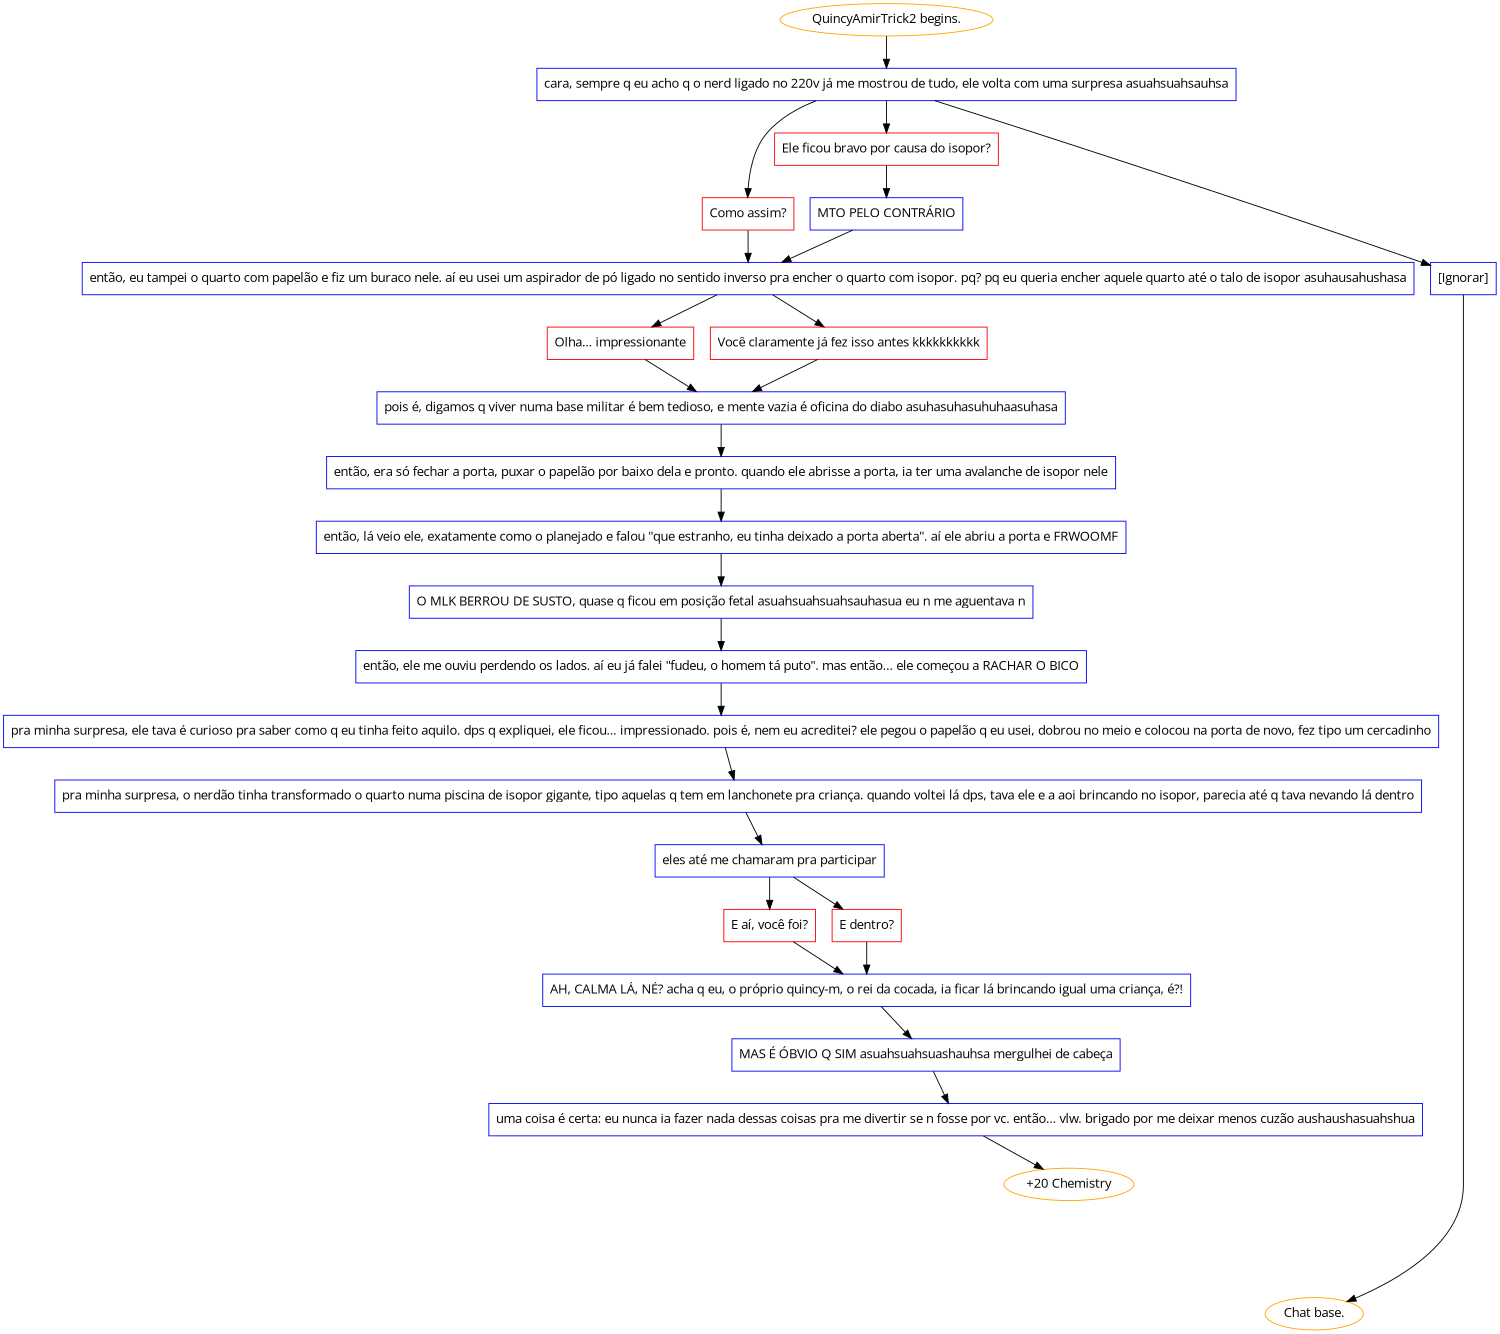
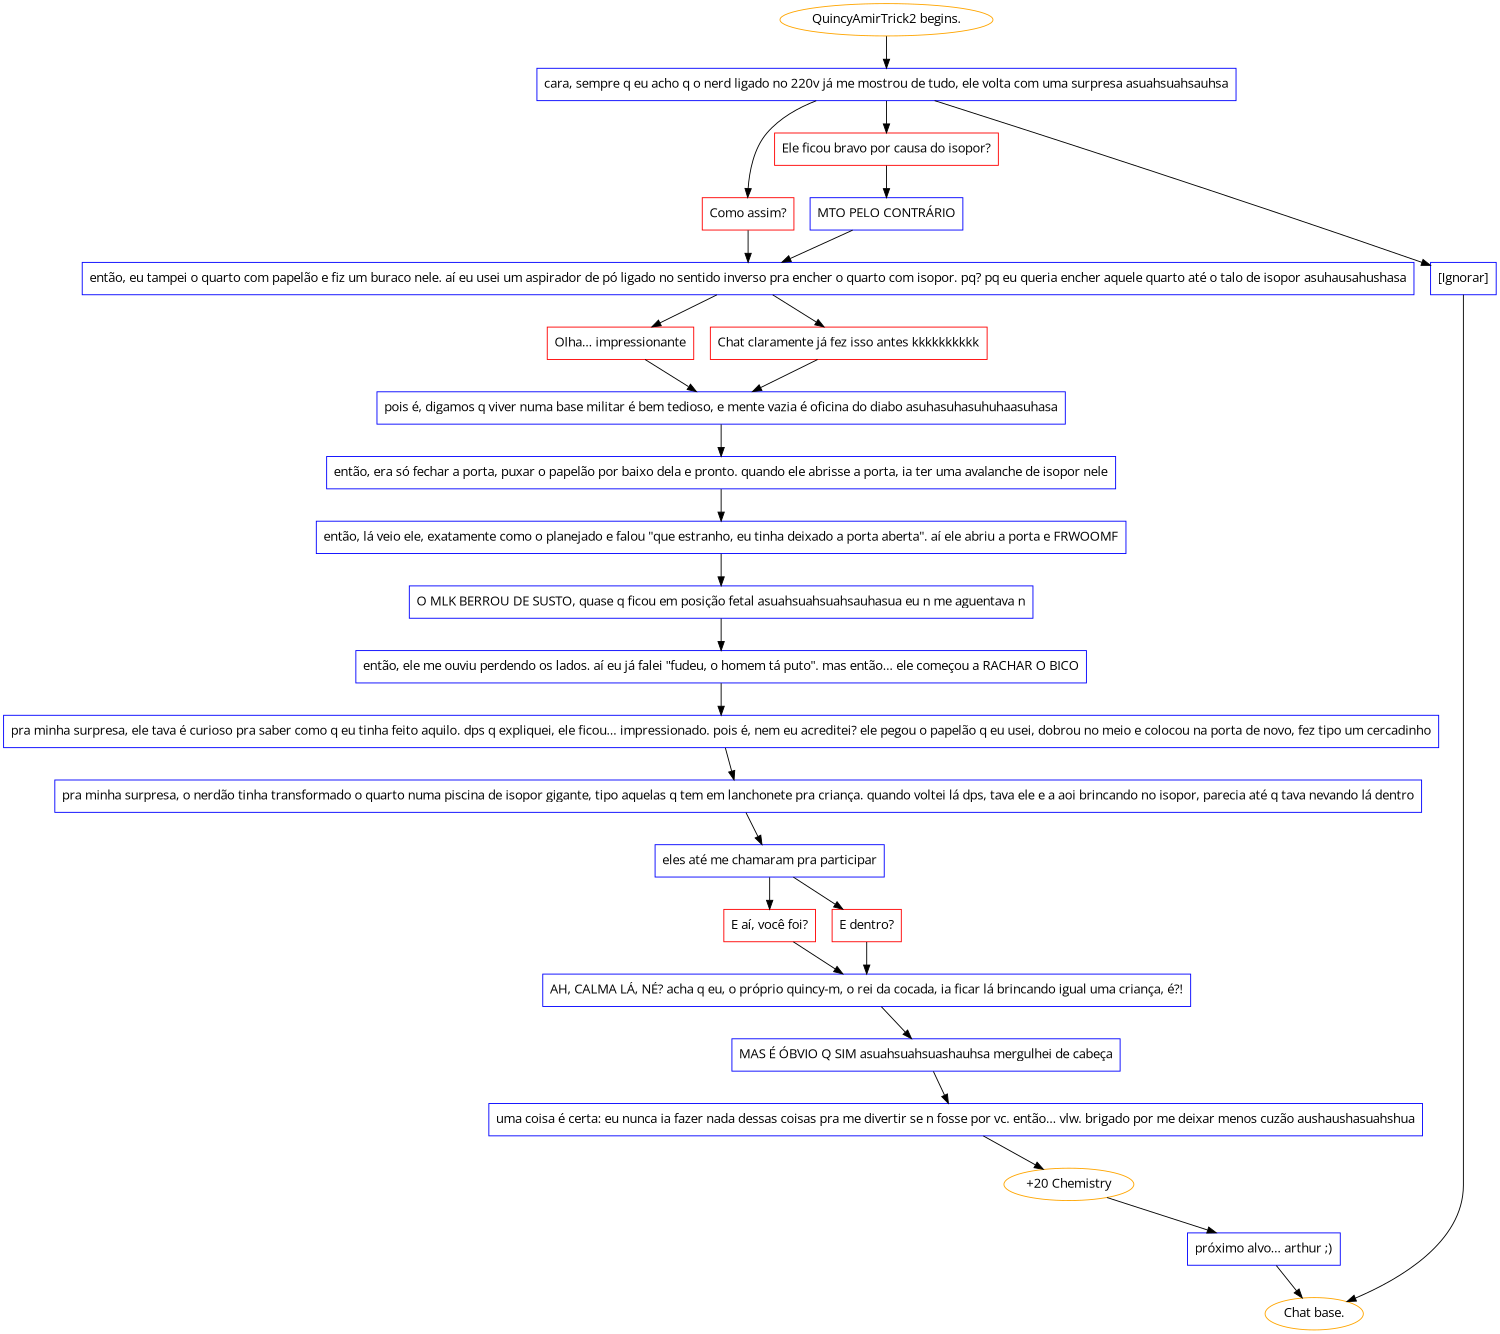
(849, 343) -> (849, 343)
none -> (1264, 1249)
